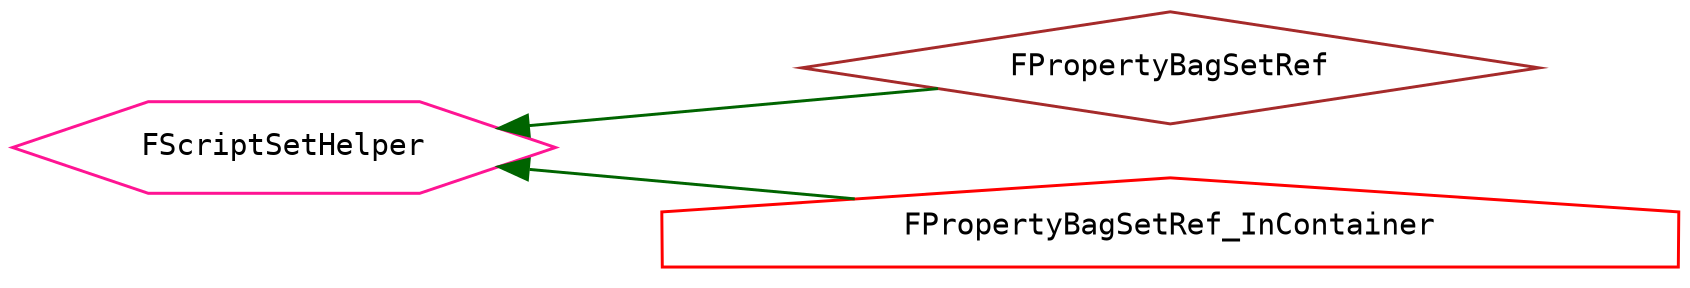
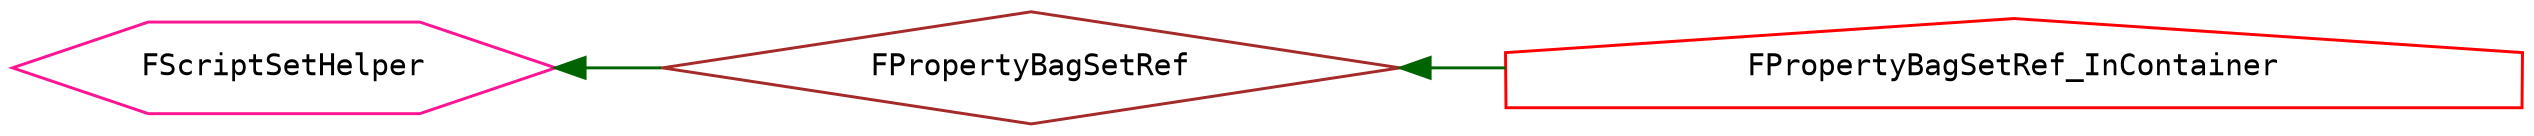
(692, 184) -> (1468, 68)
